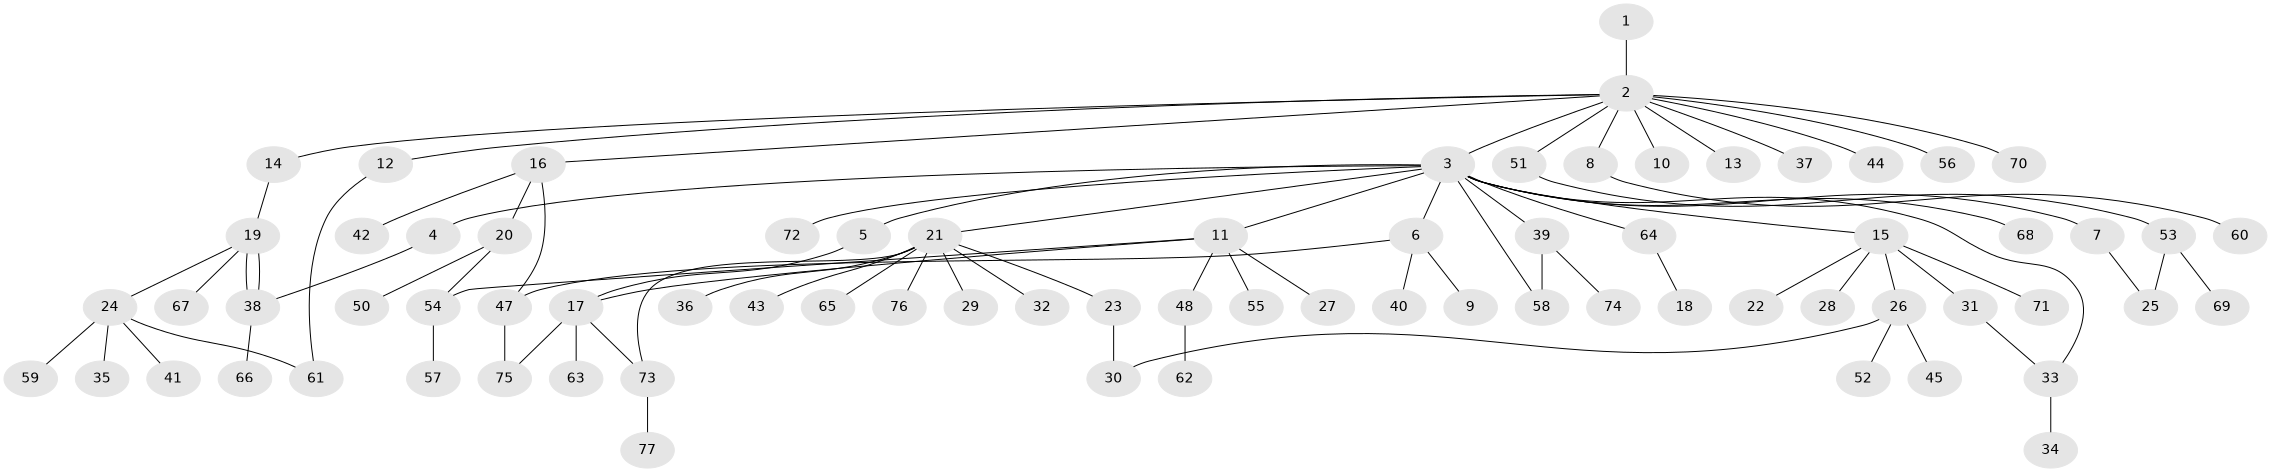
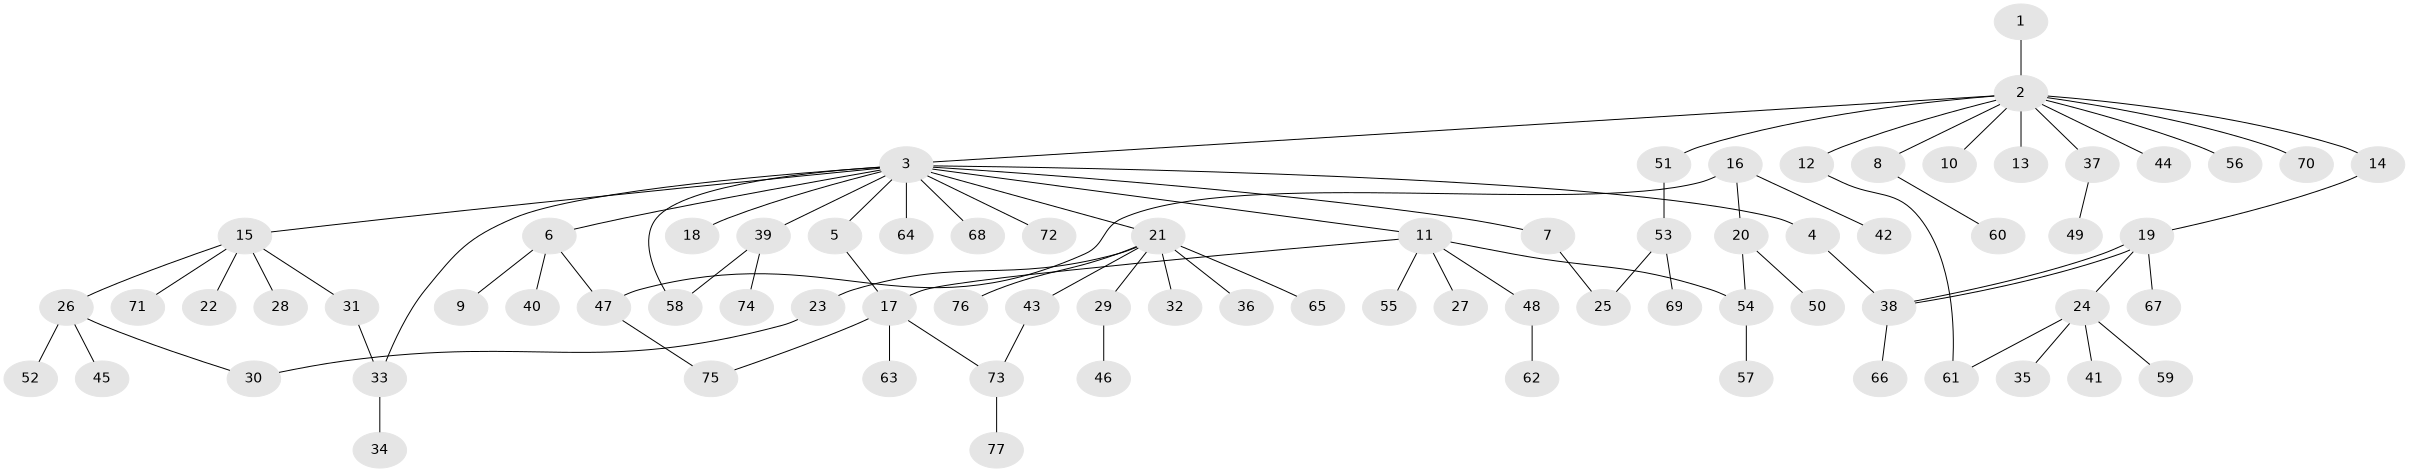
(1083, 129) -> none
none -> (2076, 236)
(743, 263) -> (1014, 343)
(1667, 272) -> (796, 195)
none -> (1104, 379)
